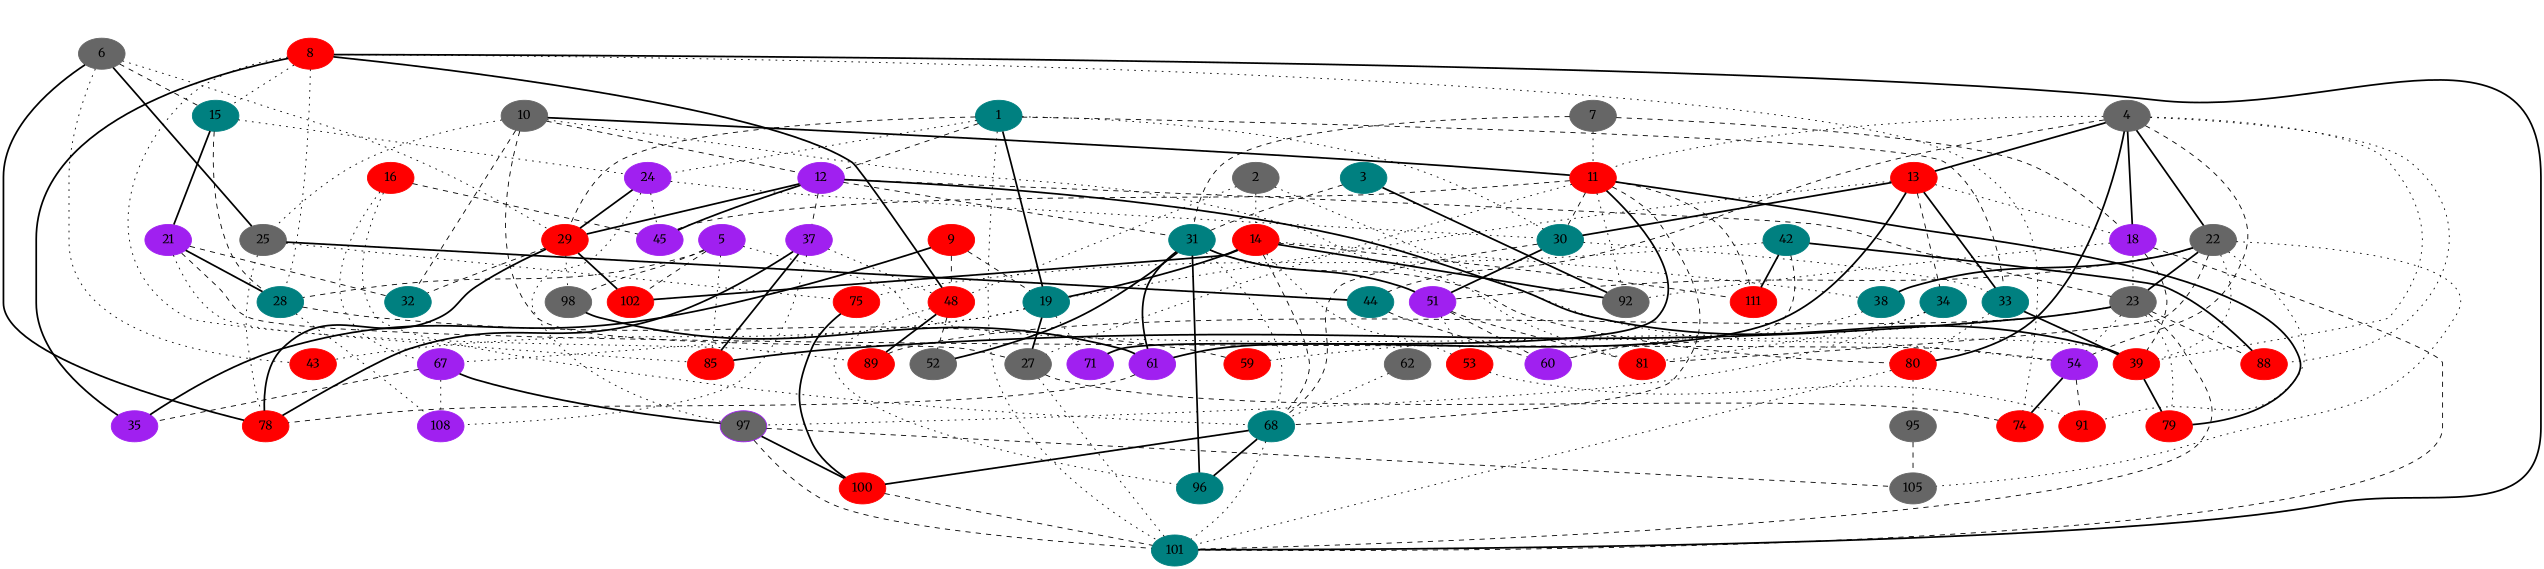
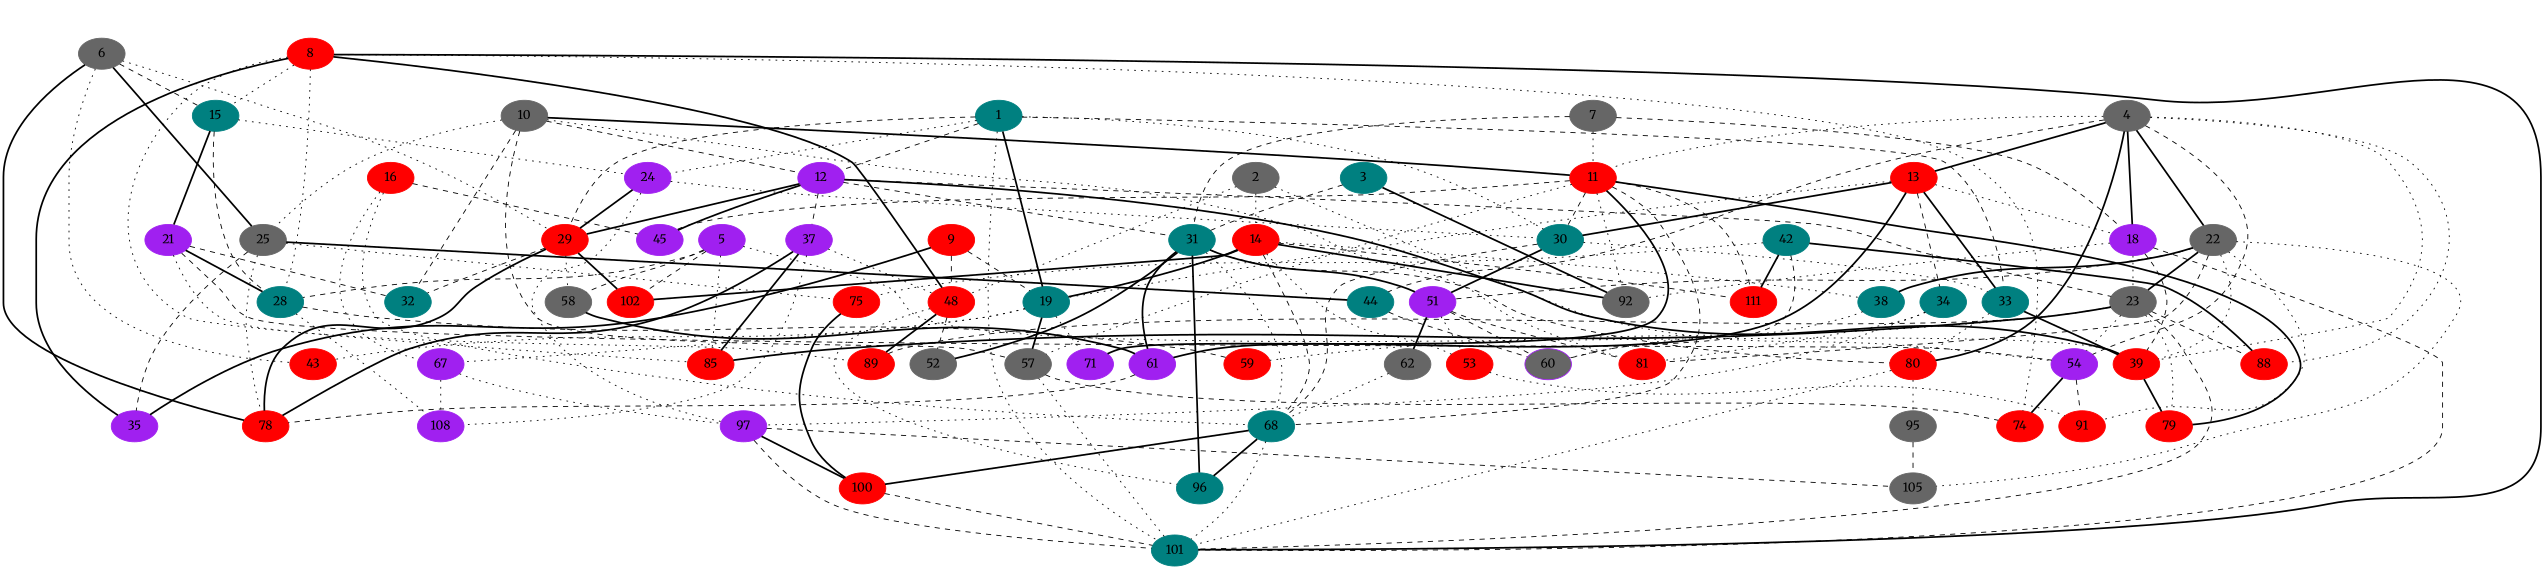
(654, 209) -> none
(568, 302) -> (568, 302)
none -> (1421, 331)
(1028, 364) -> (1028, 364)
(1548, 364) -> (1548, 364)
(288, 395) -> (175, 320)
(563, 400) -> (563, 400)
(743, 426) -> (743, 426)
